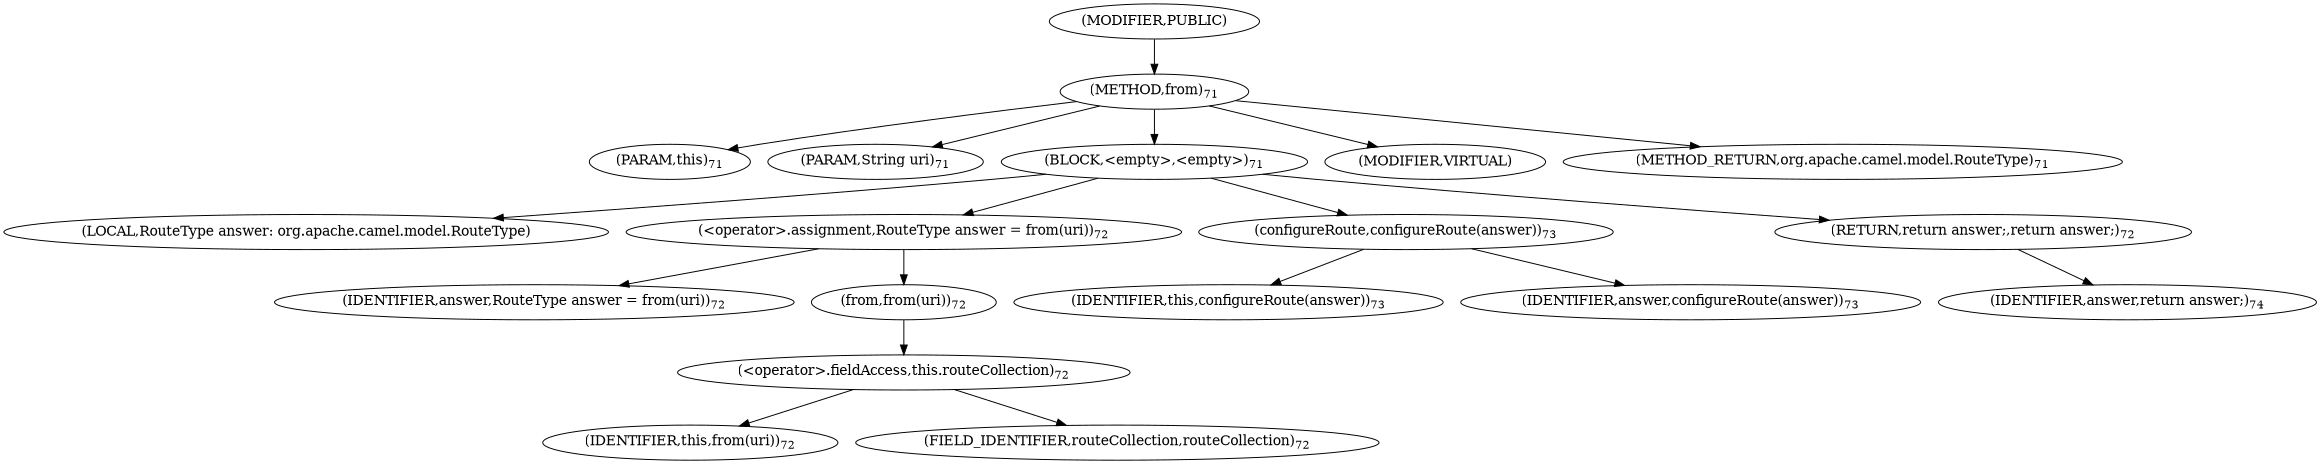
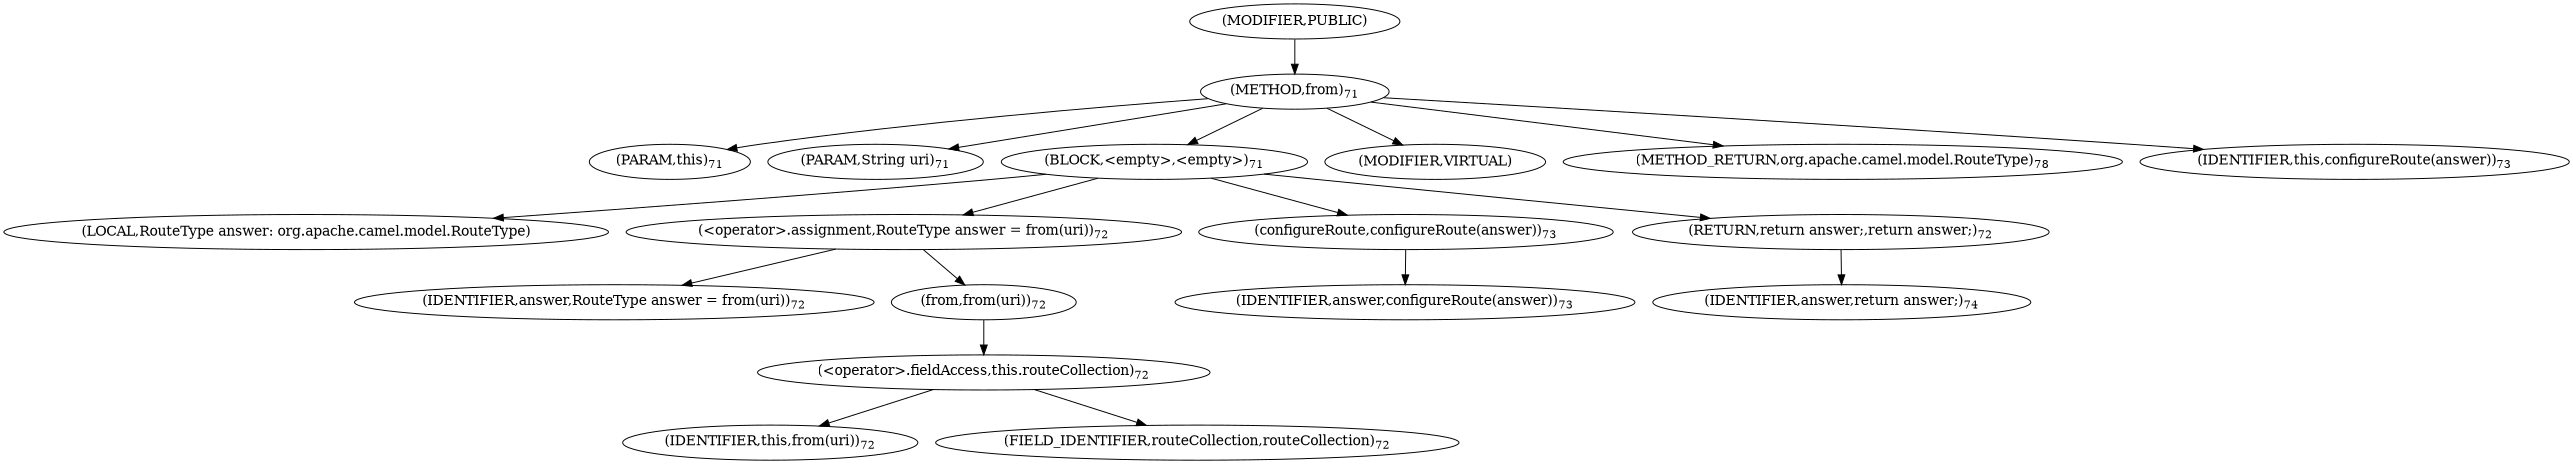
(2042, 160) -> (2042, 160)
(1322, 265) -> (1789, 122)
